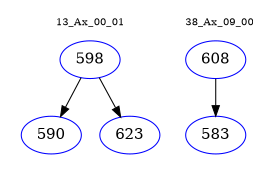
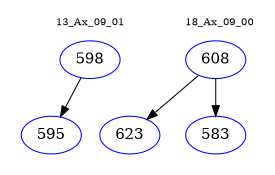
(91, 23) -> (91, 23)
(220, 23) -> (220, 23)
(107, 93) -> (184, 88)
(51, 135) -> (51, 135)
